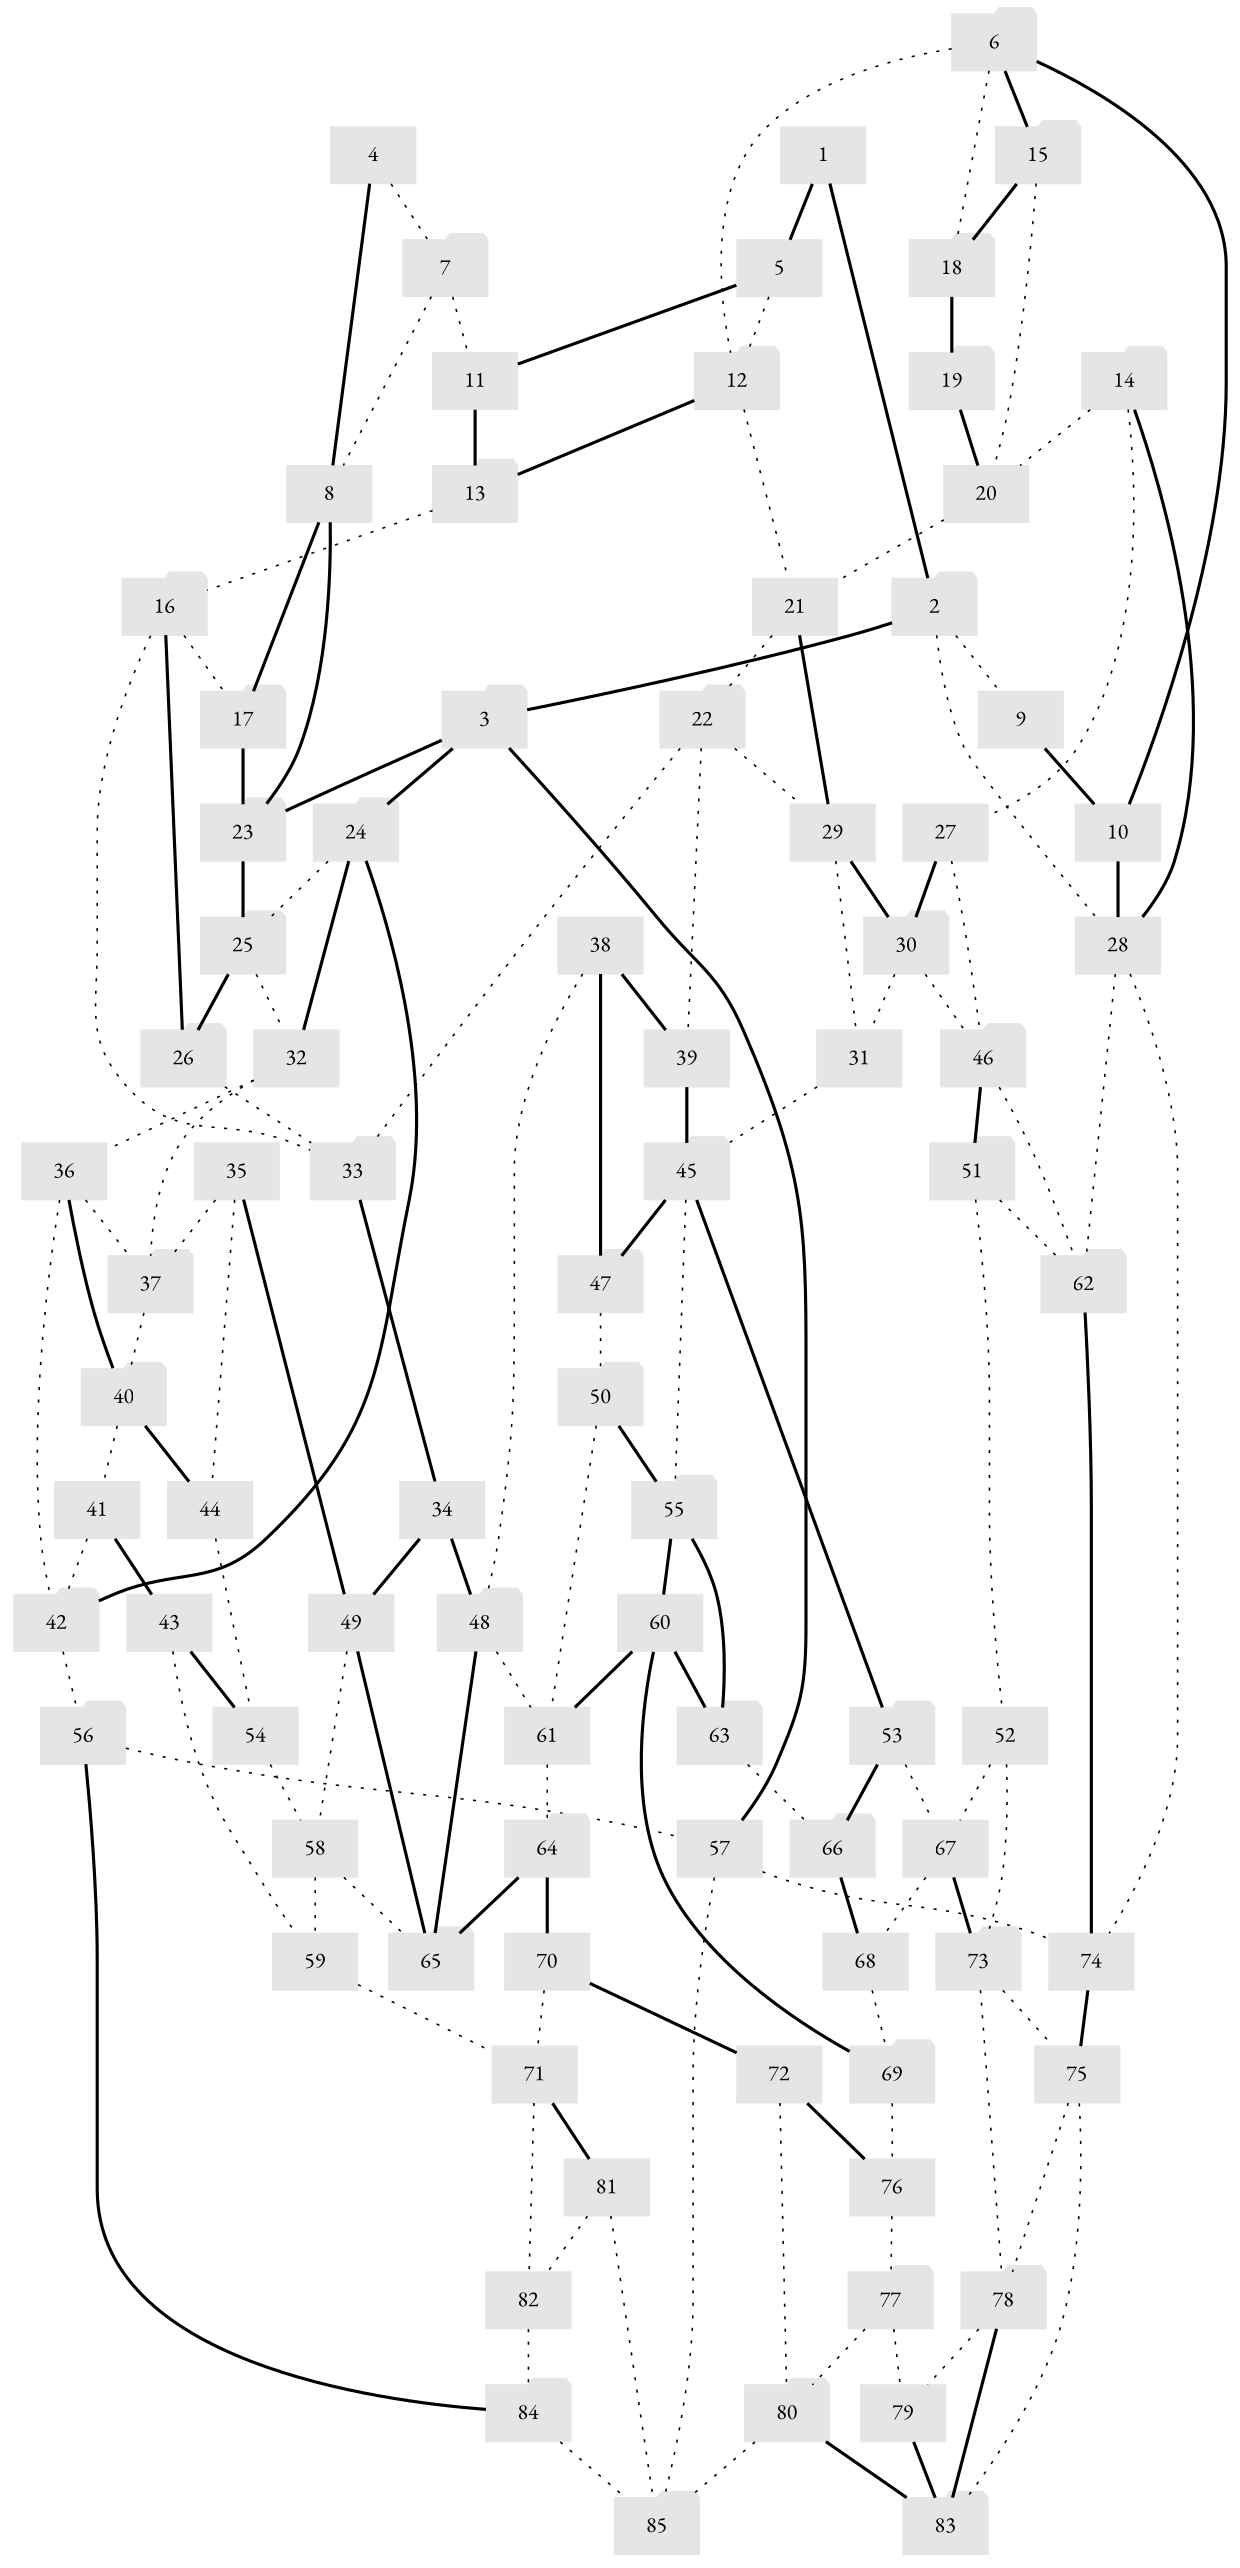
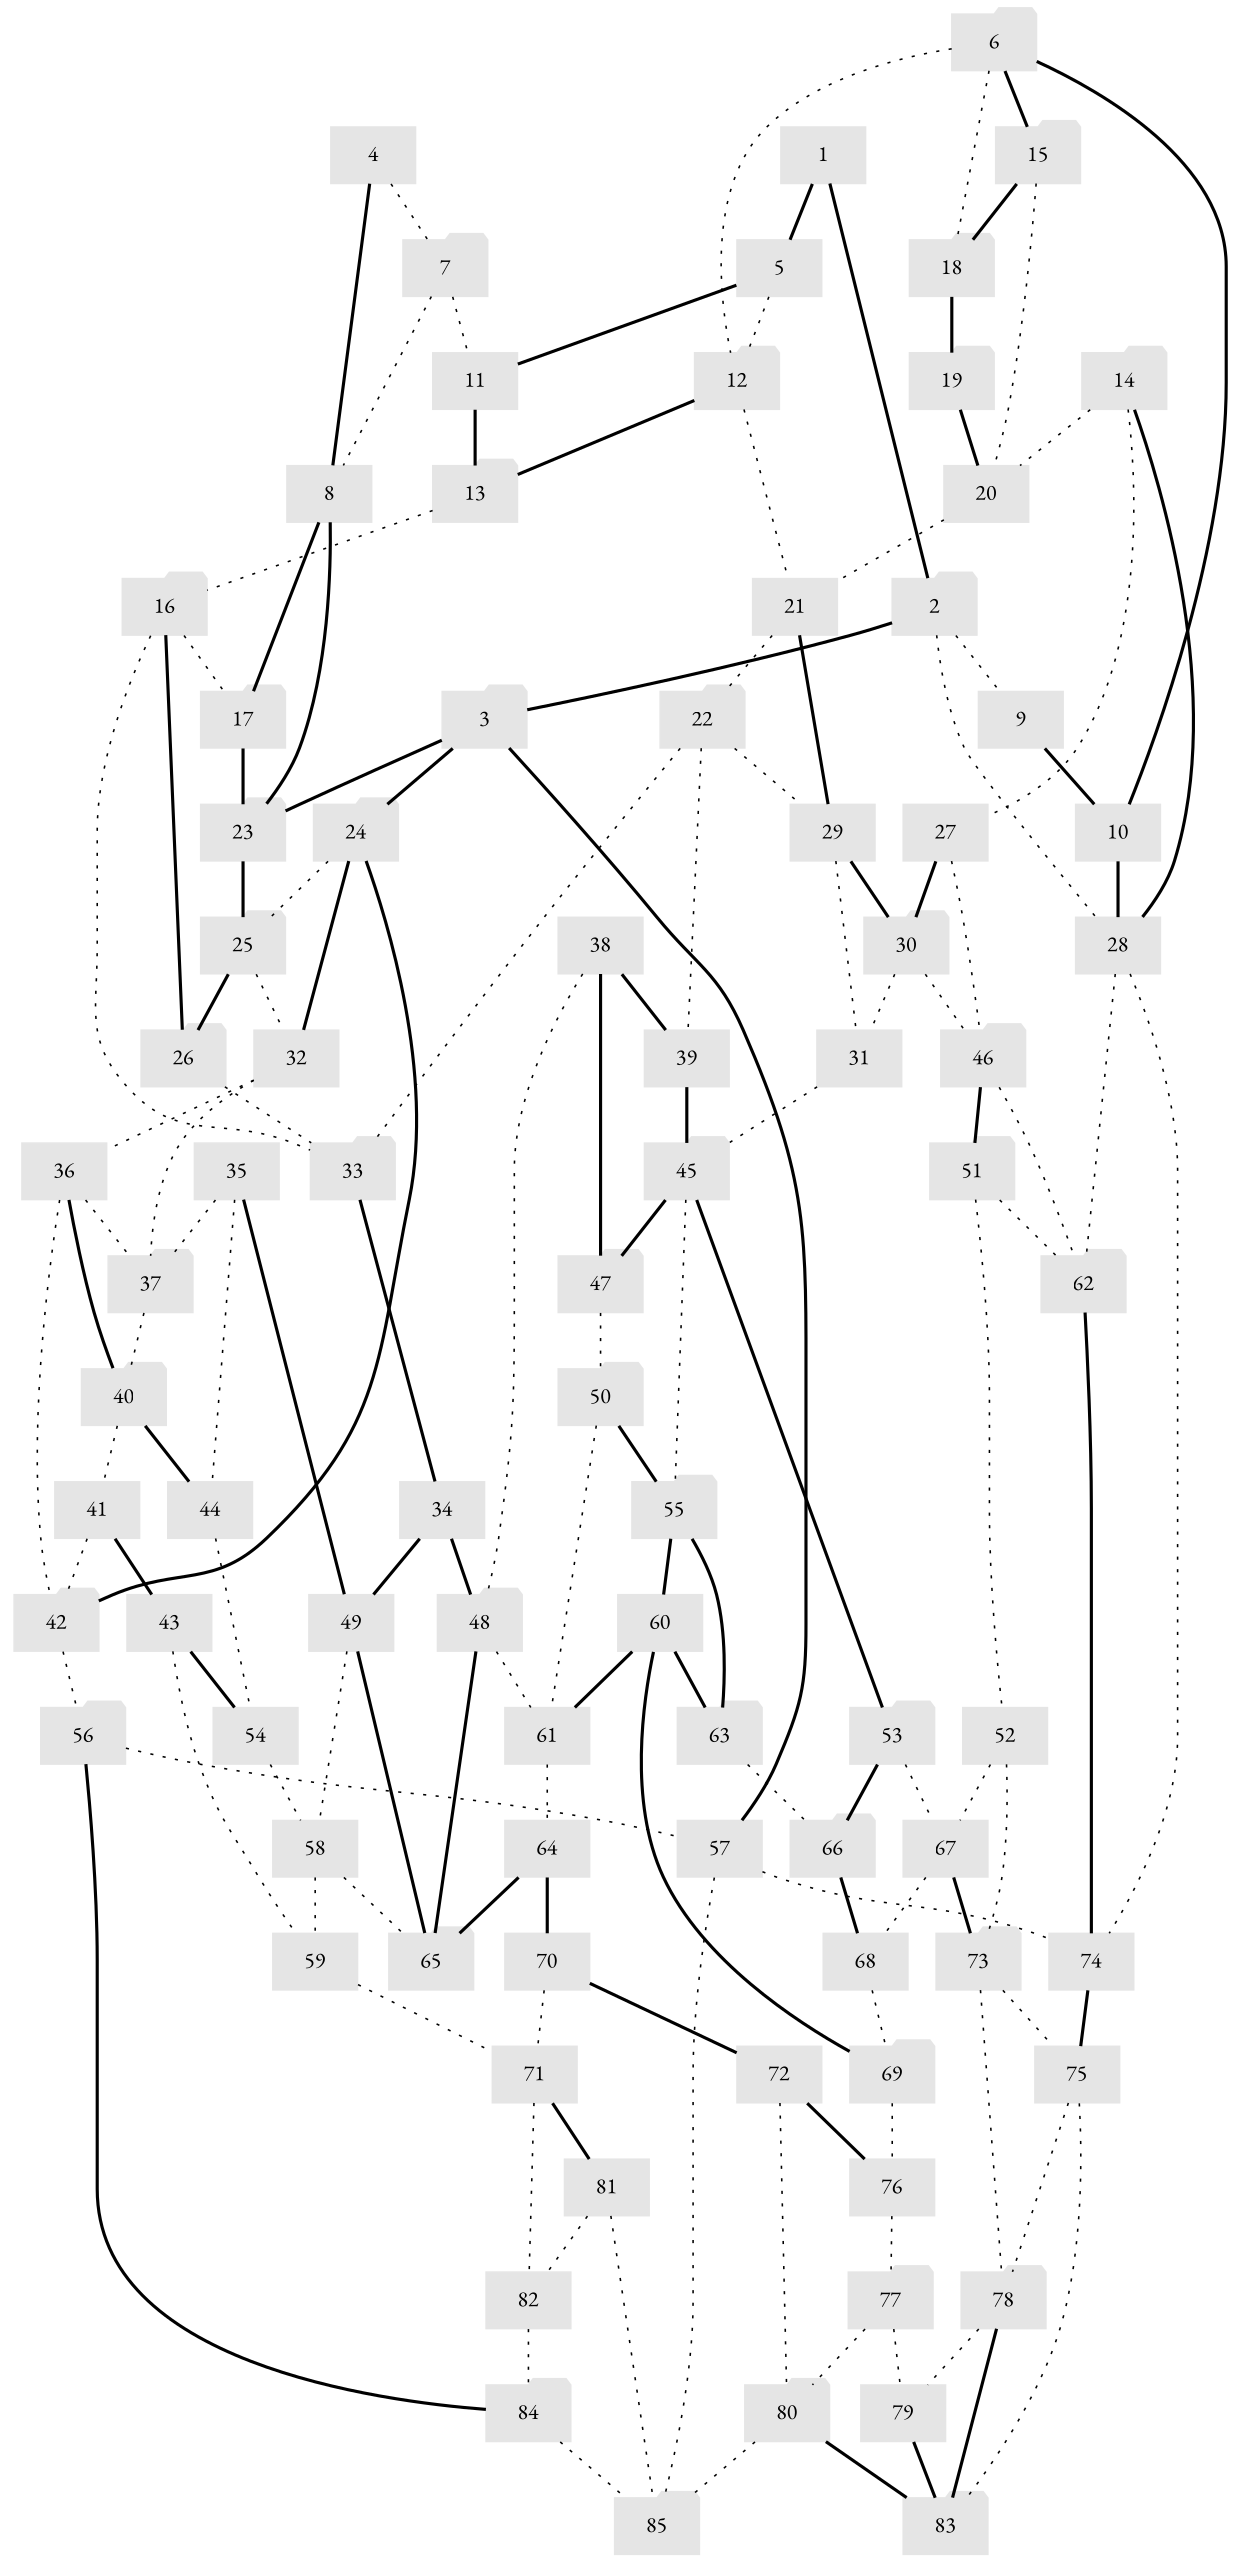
(547, 1849) -> (547, 1849)
